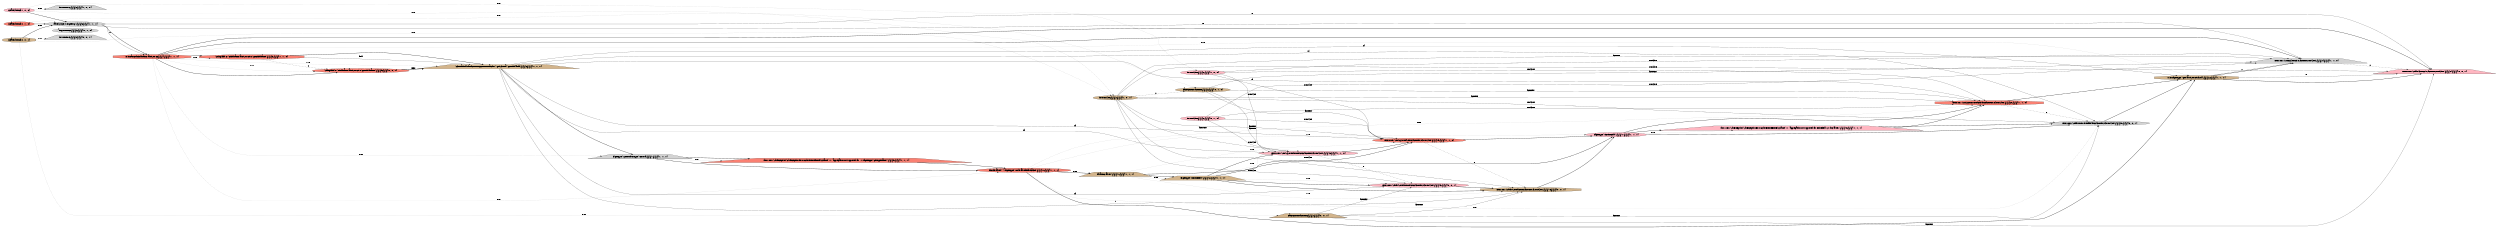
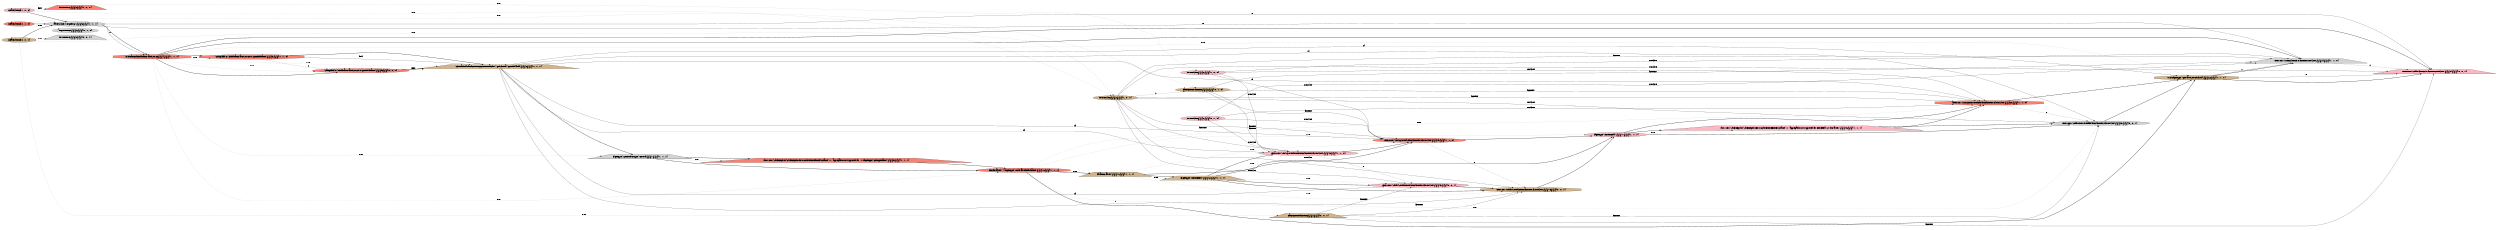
(75, 7) -> (75, 7)
(40, 8) -> (40, 8)
